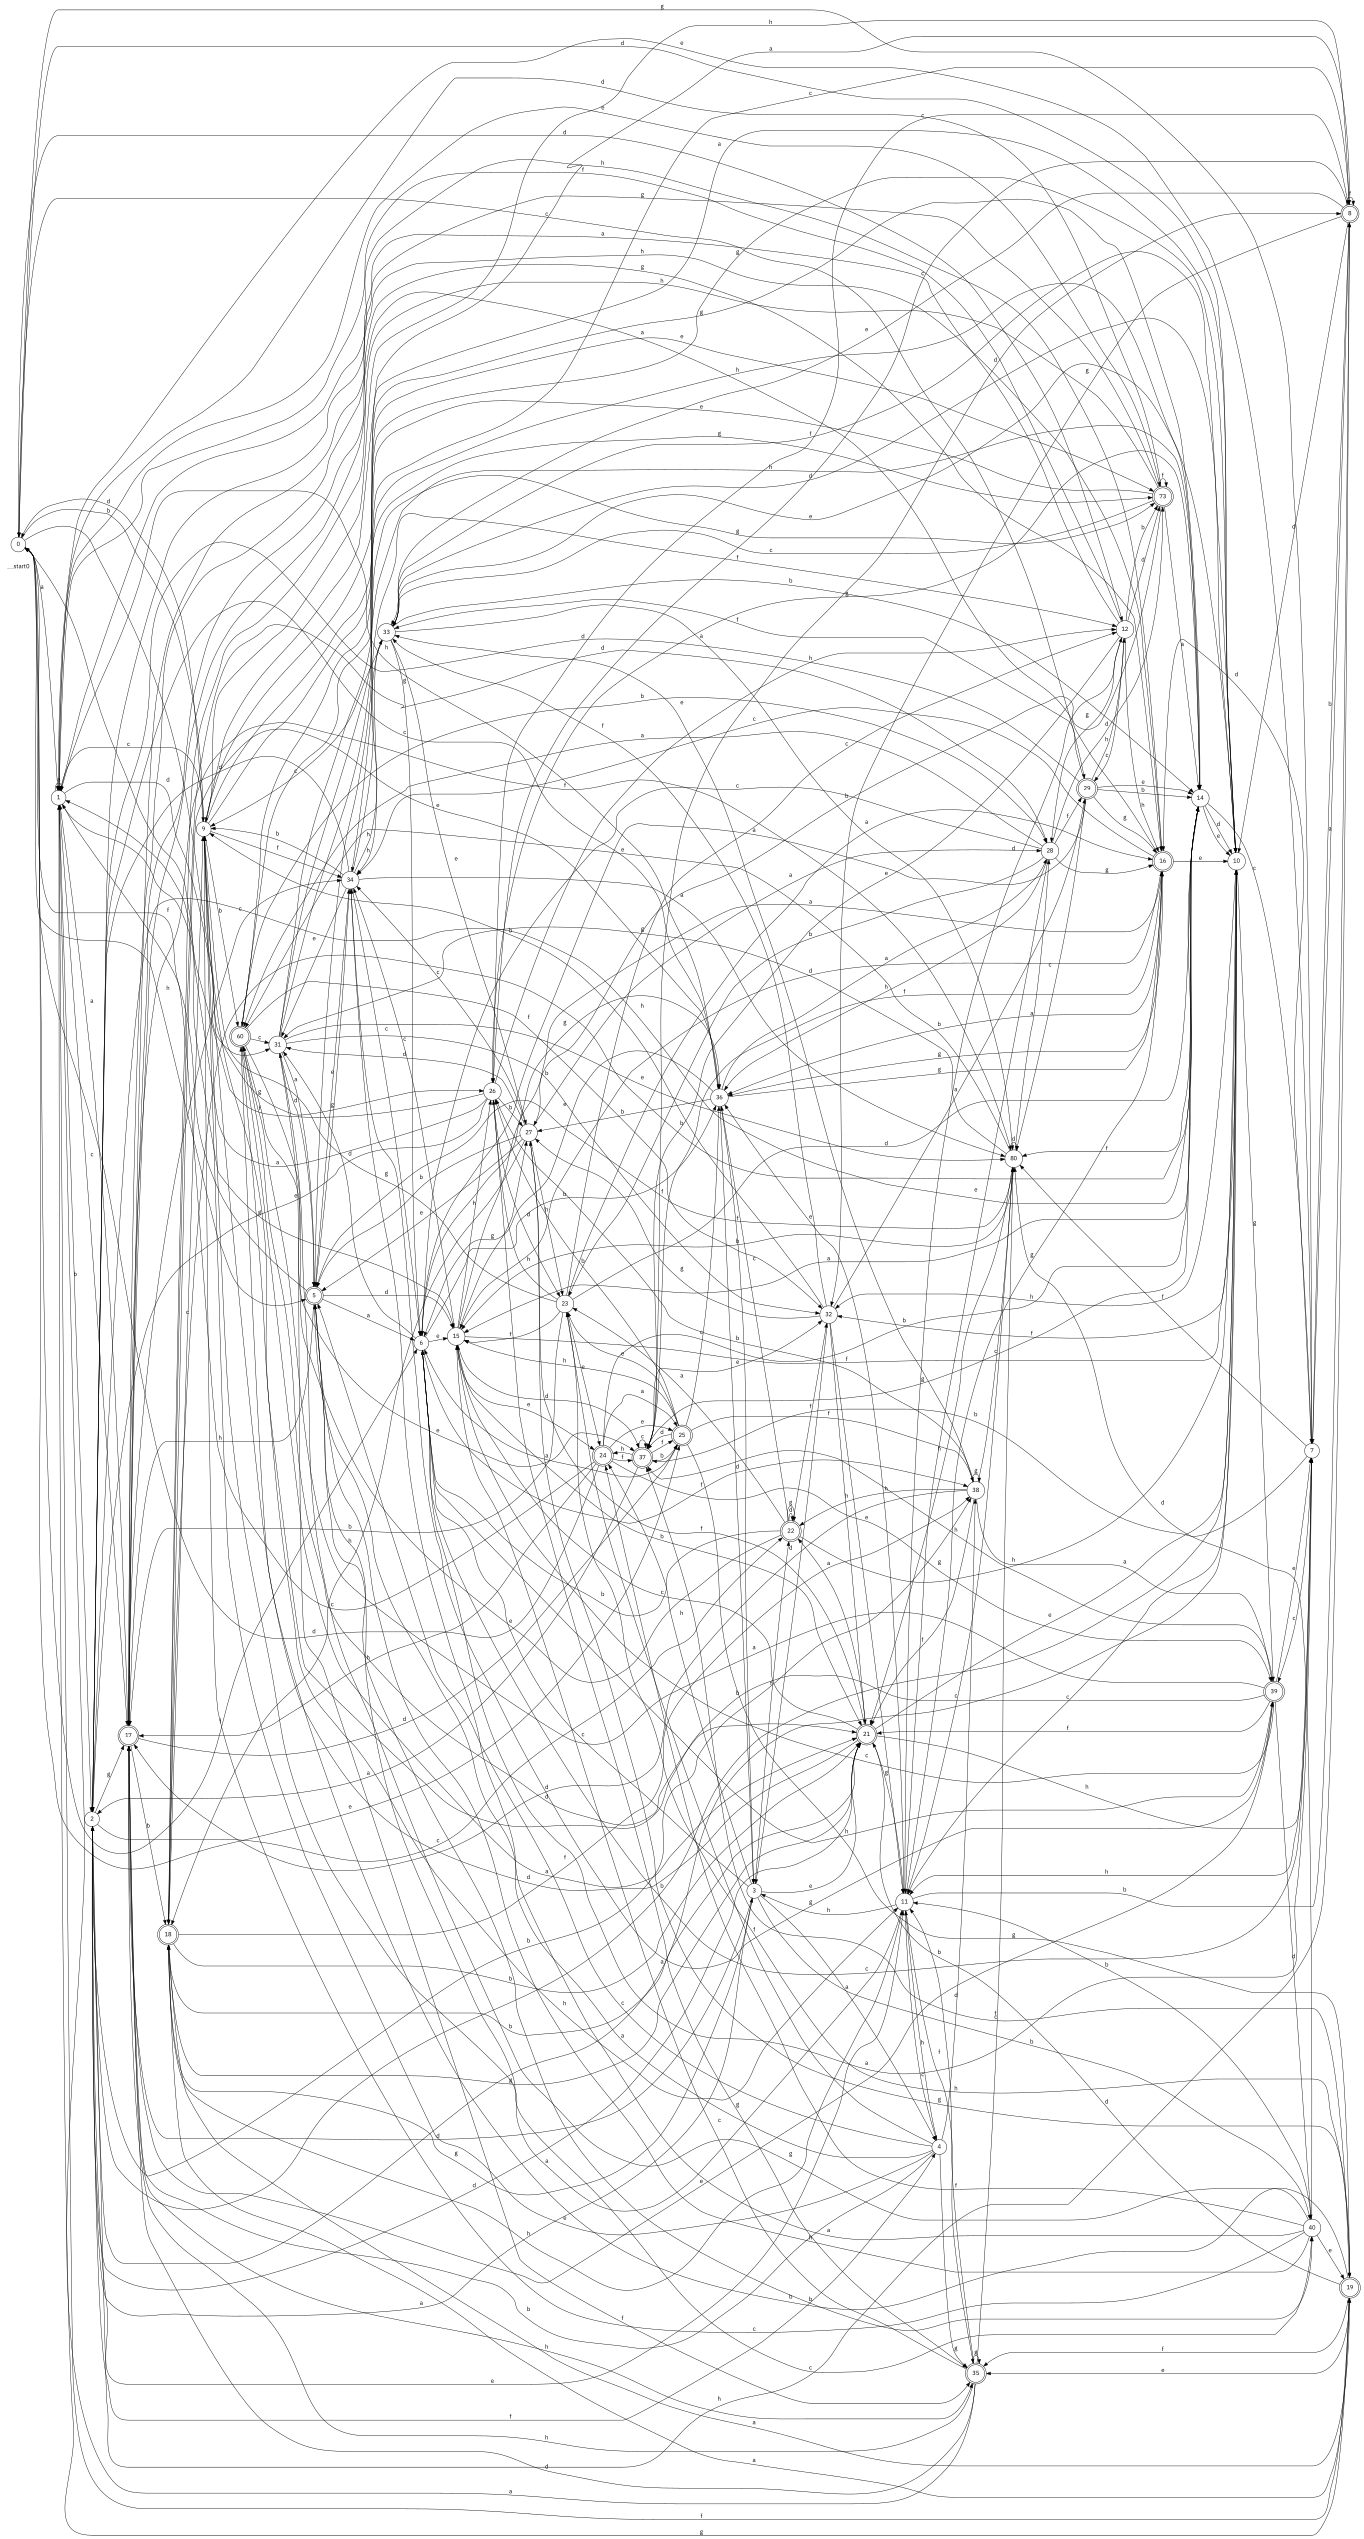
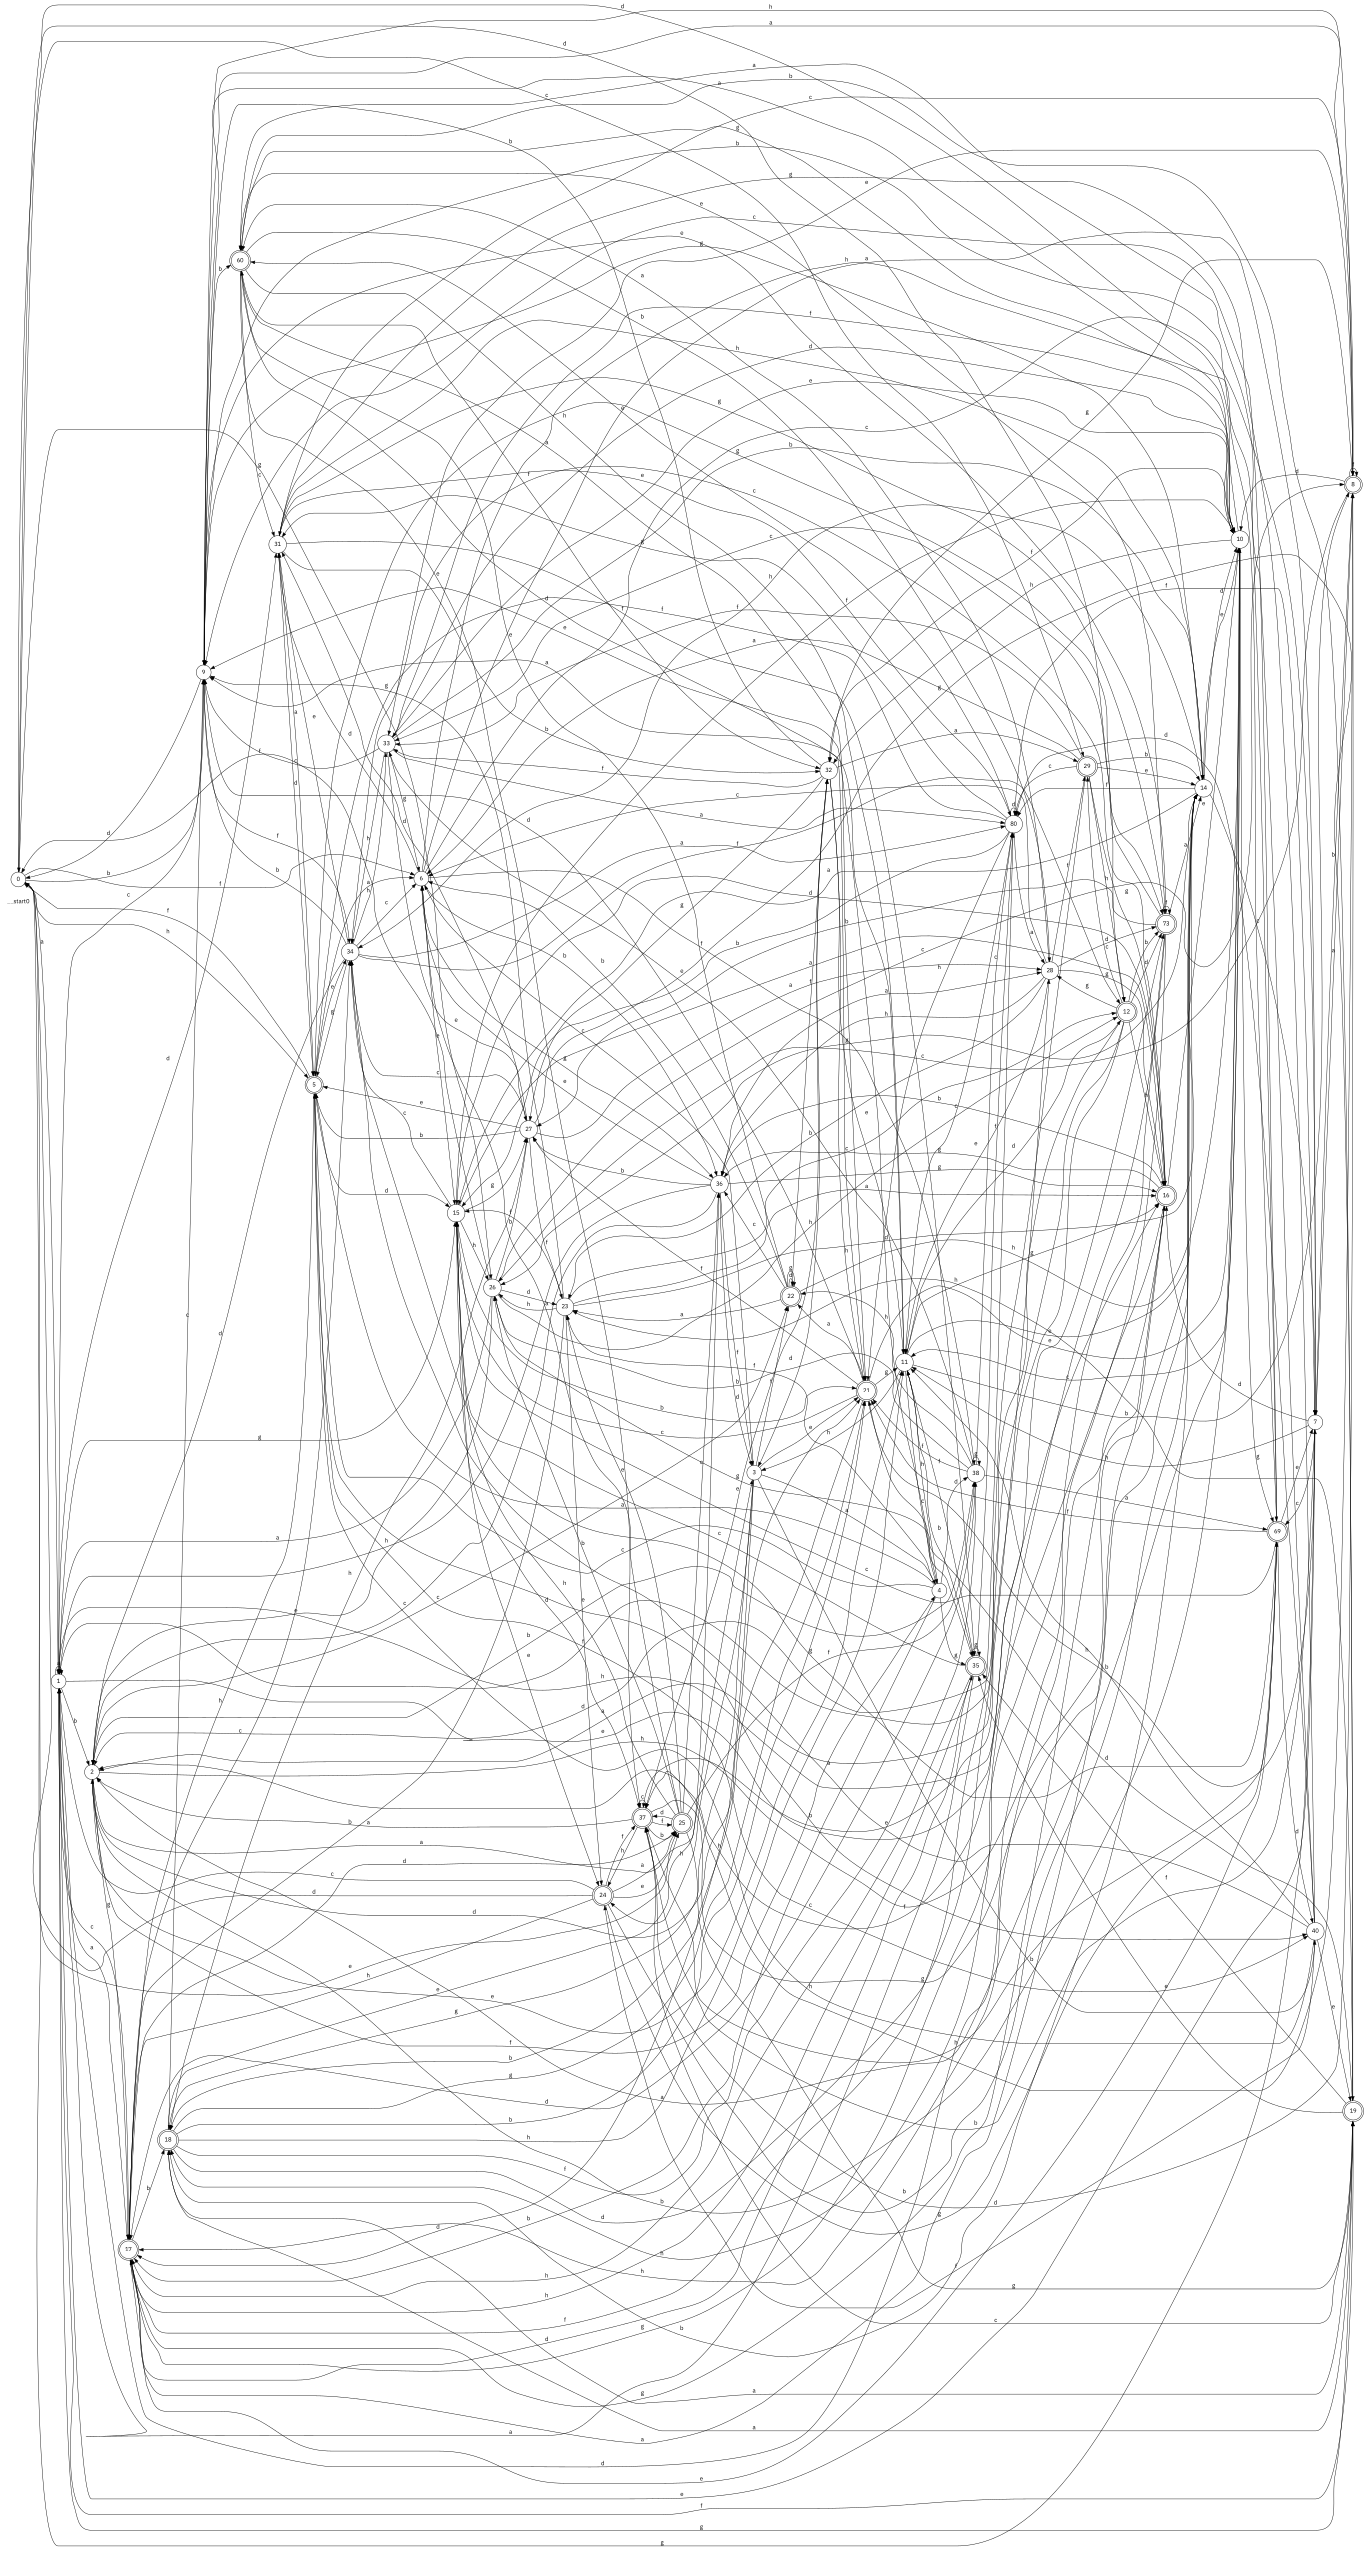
(1125, 629) -> (1127, 1012)
(547, 1210) -> (547, 1243)
(882, 1480) -> (1192, 1193)
(1274, 1692) -> (1277, 1532)
